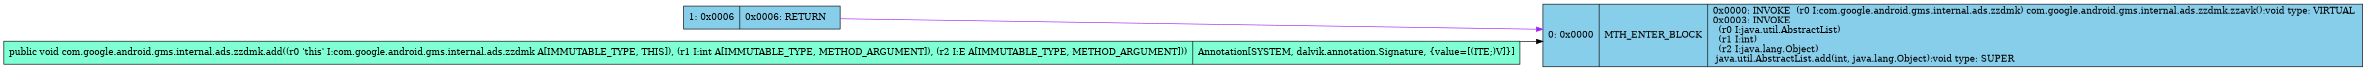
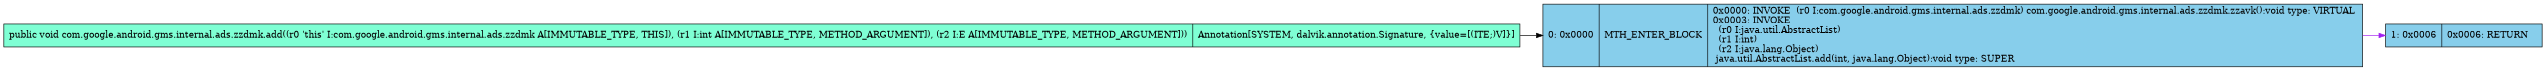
(1188, 24) -> (2371, 35)
